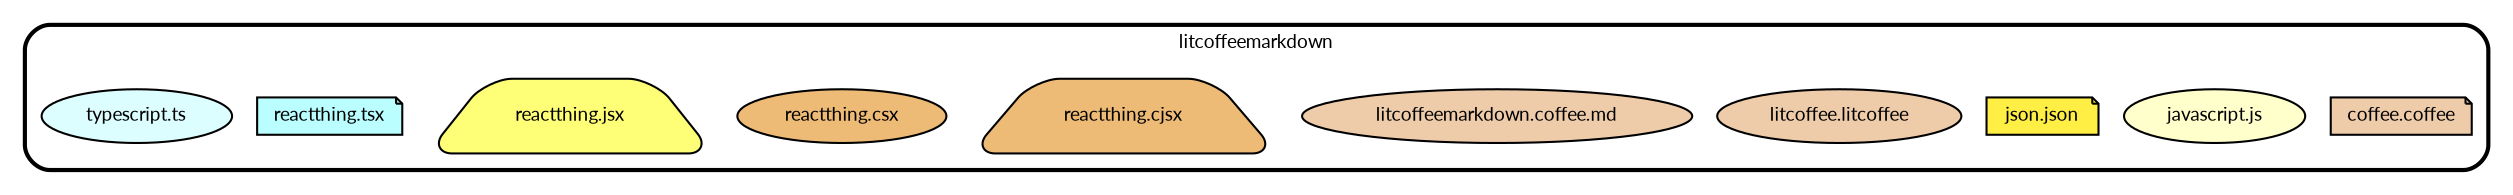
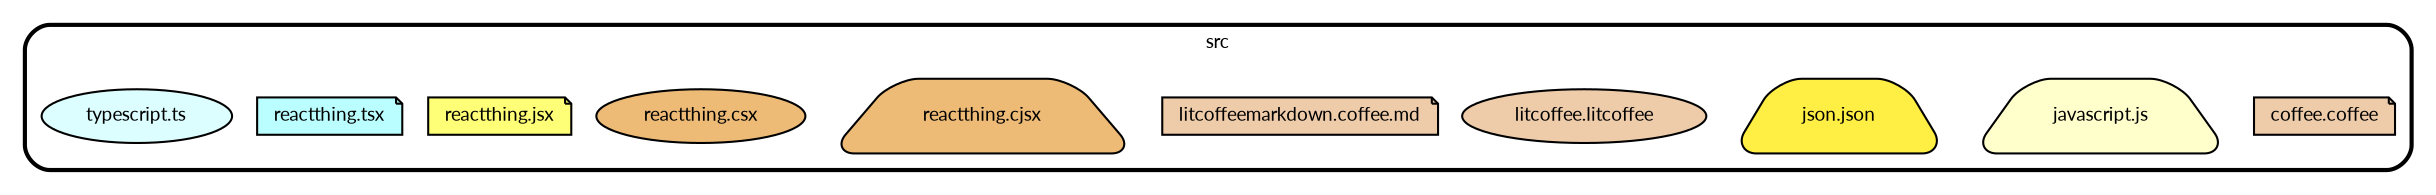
(1257, 44) -> (1218, 44)
(570, 116) -> (500, 116)
(1497, 116) -> (1300, 116)
(2043, 116) -> (1839, 116)
(2215, 116) -> (2101, 116)
